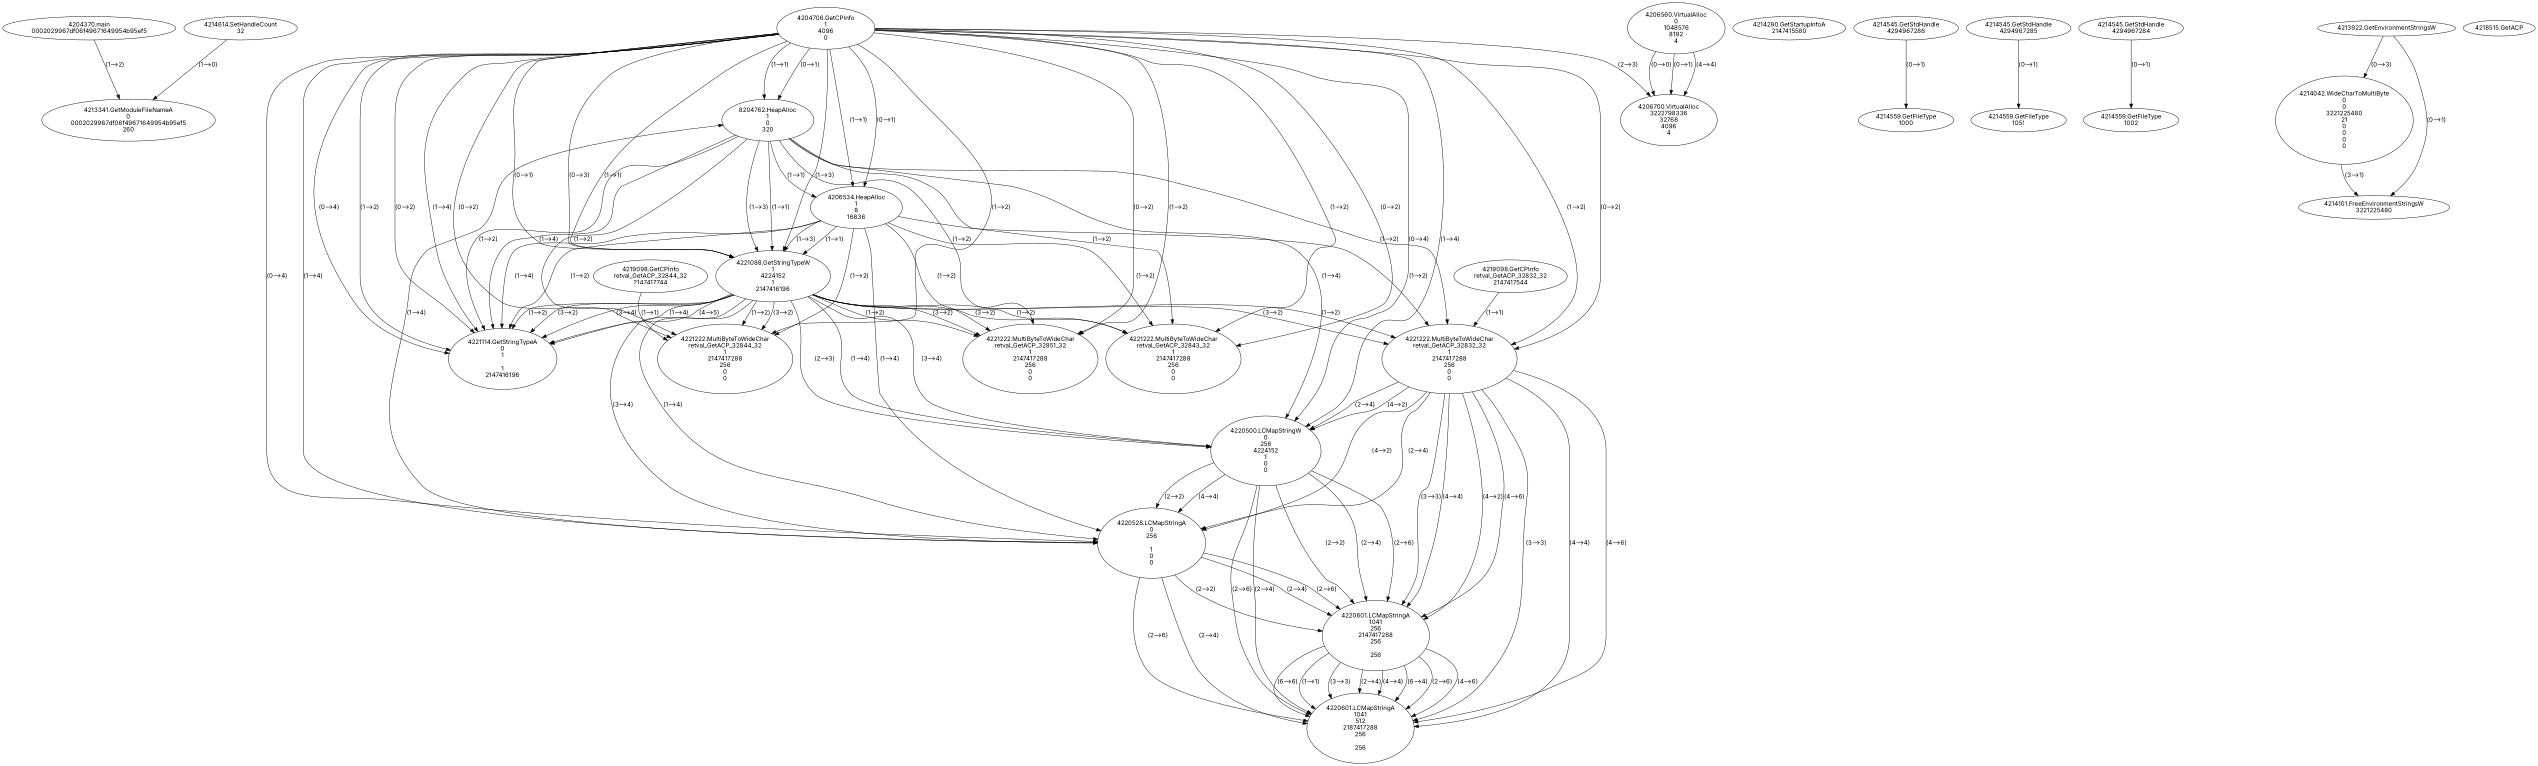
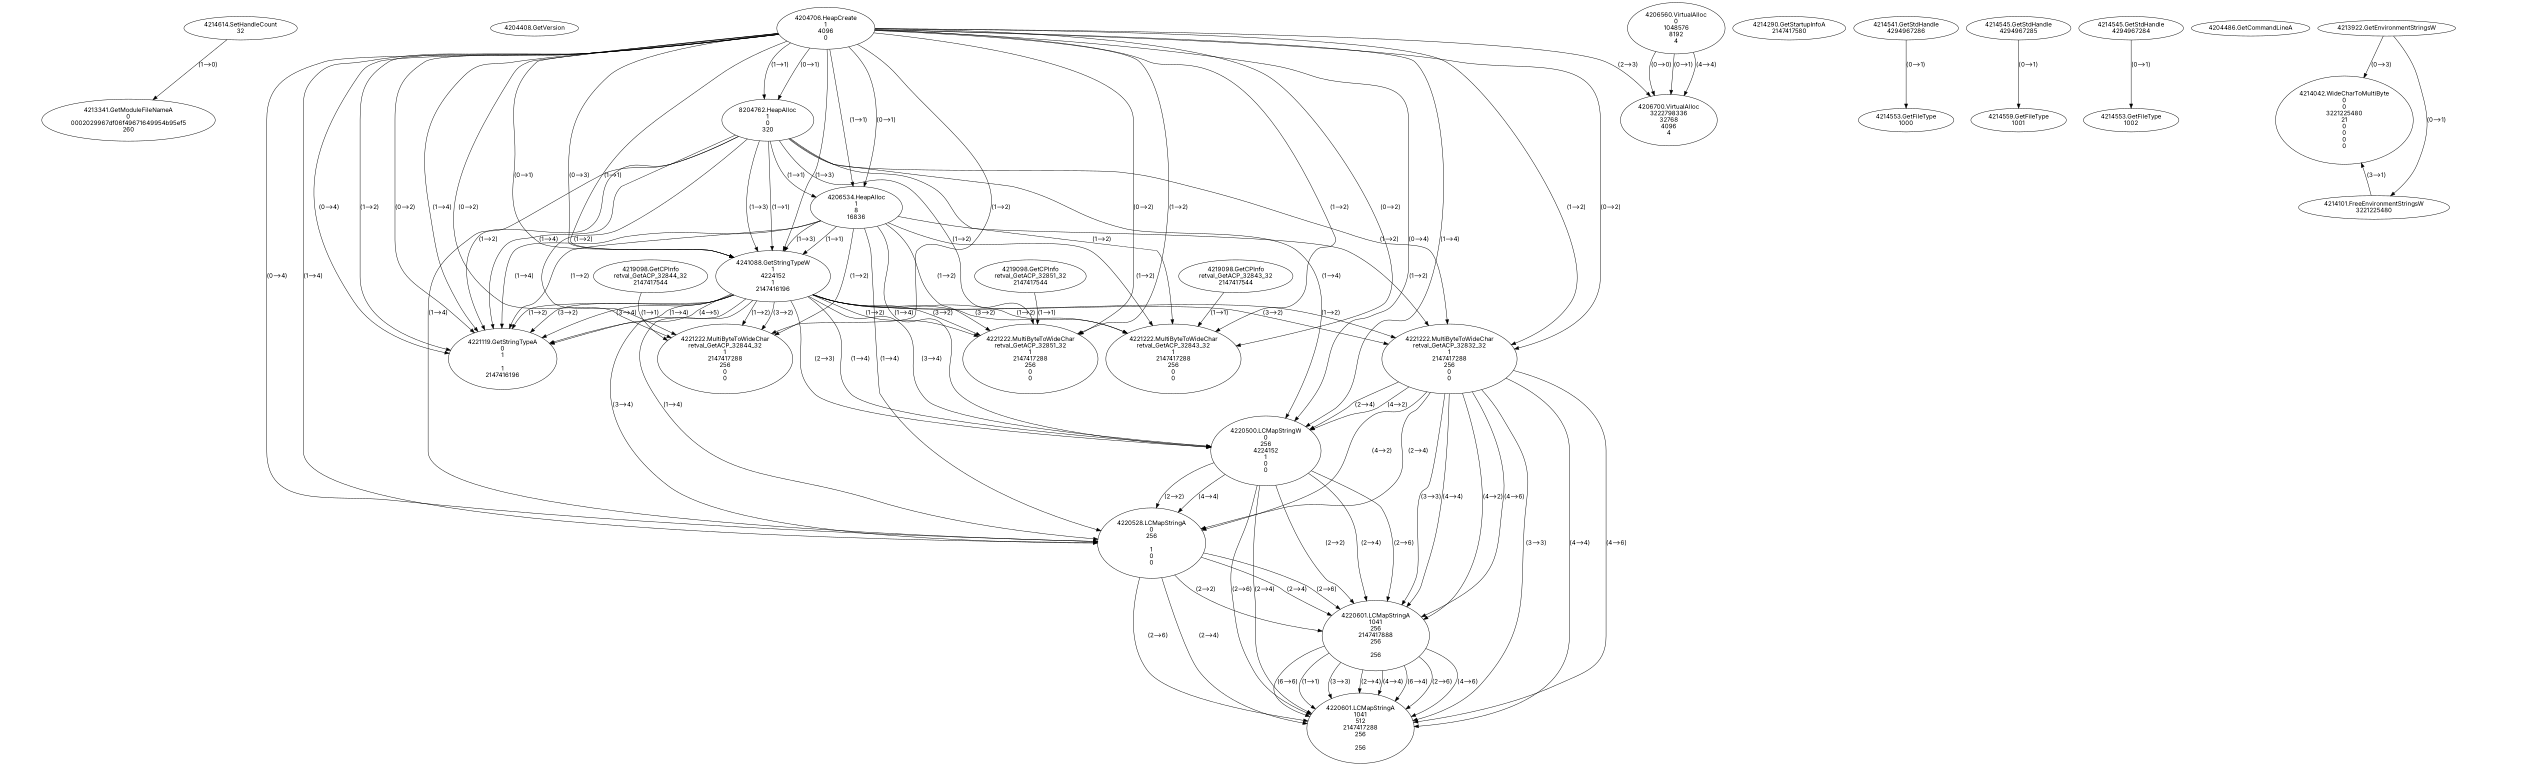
(89, 28) -> none
none -> (535, 28)
(826, 28) -> (826, 28)
(1789, 28) -> (1789, 28)
(1906, 28) -> (1906, 28)
none -> (2251, 28)
(2499, 28) -> none
(1906, 120) -> (1906, 120)
(2019, 120) -> (2019, 120)
(2131, 120) -> (2131, 120)
(2345, 180) -> (2367, 181)
(651, 276) -> (651, 276)
(773, 276) -> (773, 276)
none -> (1030, 276)
none -> (1236, 276)
(1511, 276) -> none
(503, 359) -> (503, 359)
none -> (973, 403)
(465, 504) -> (496, 489)
(1376, 636) -> (1376, 636)
(1361, 728) -> (1361, 728)
